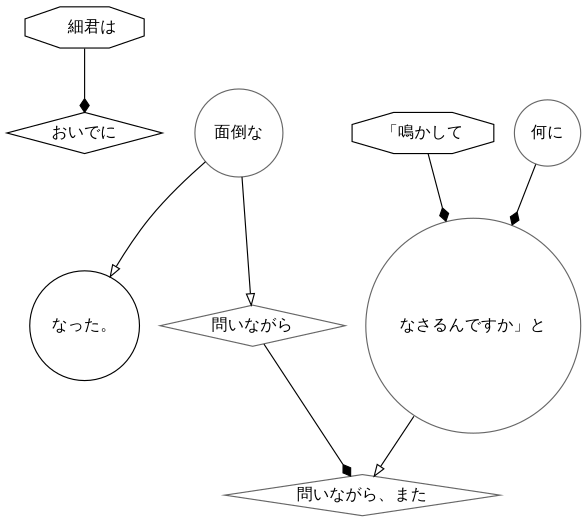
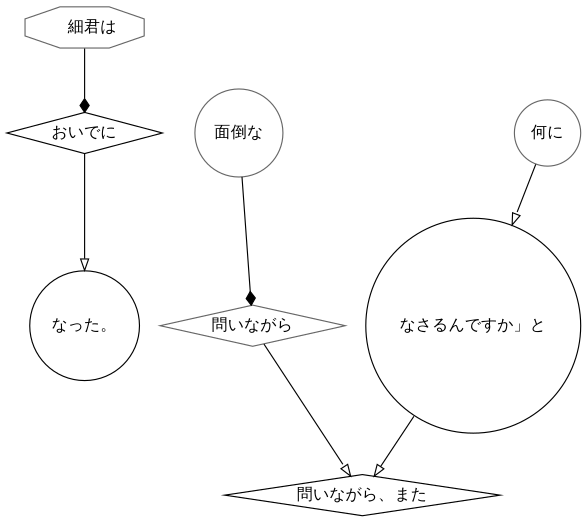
(85, 27) -> (85, 27)
(423, 133) -> none
(526, 188) -> (526, 188)
(156, 210) -> (85, 206)
(246, 235) -> (246, 235)
(473, 326) -> (473, 326)
(303, 404) -> (303, 404)
(362, 495) -> (362, 495)
